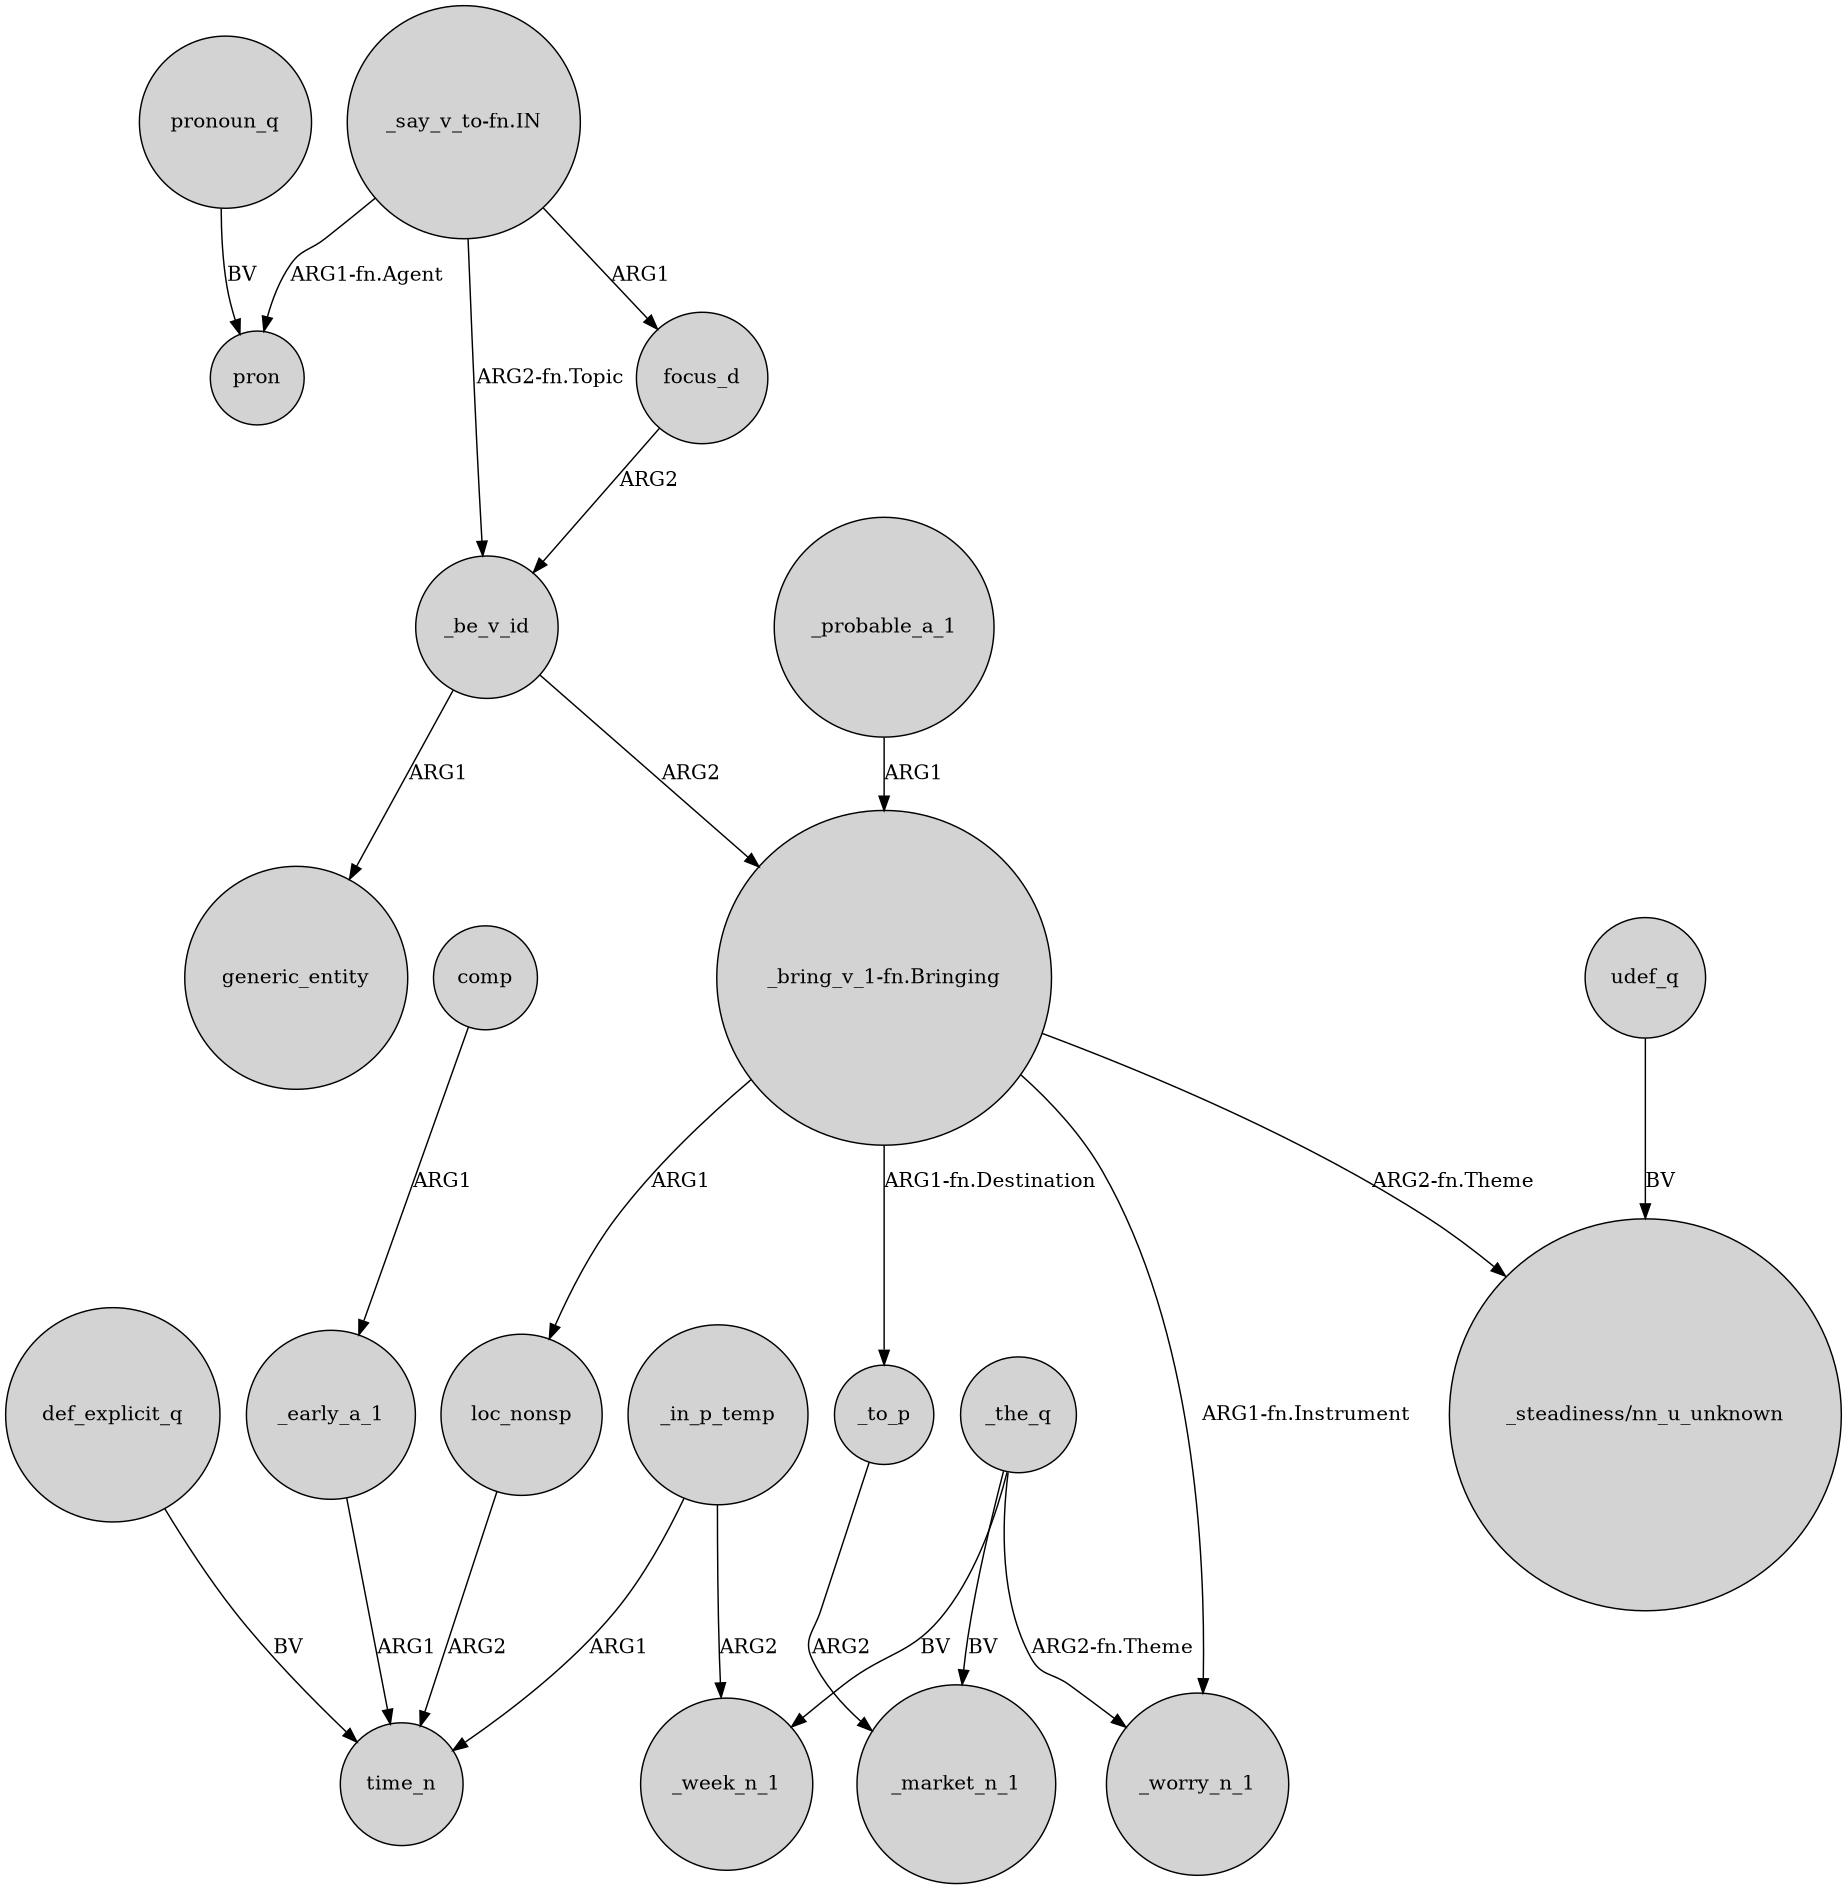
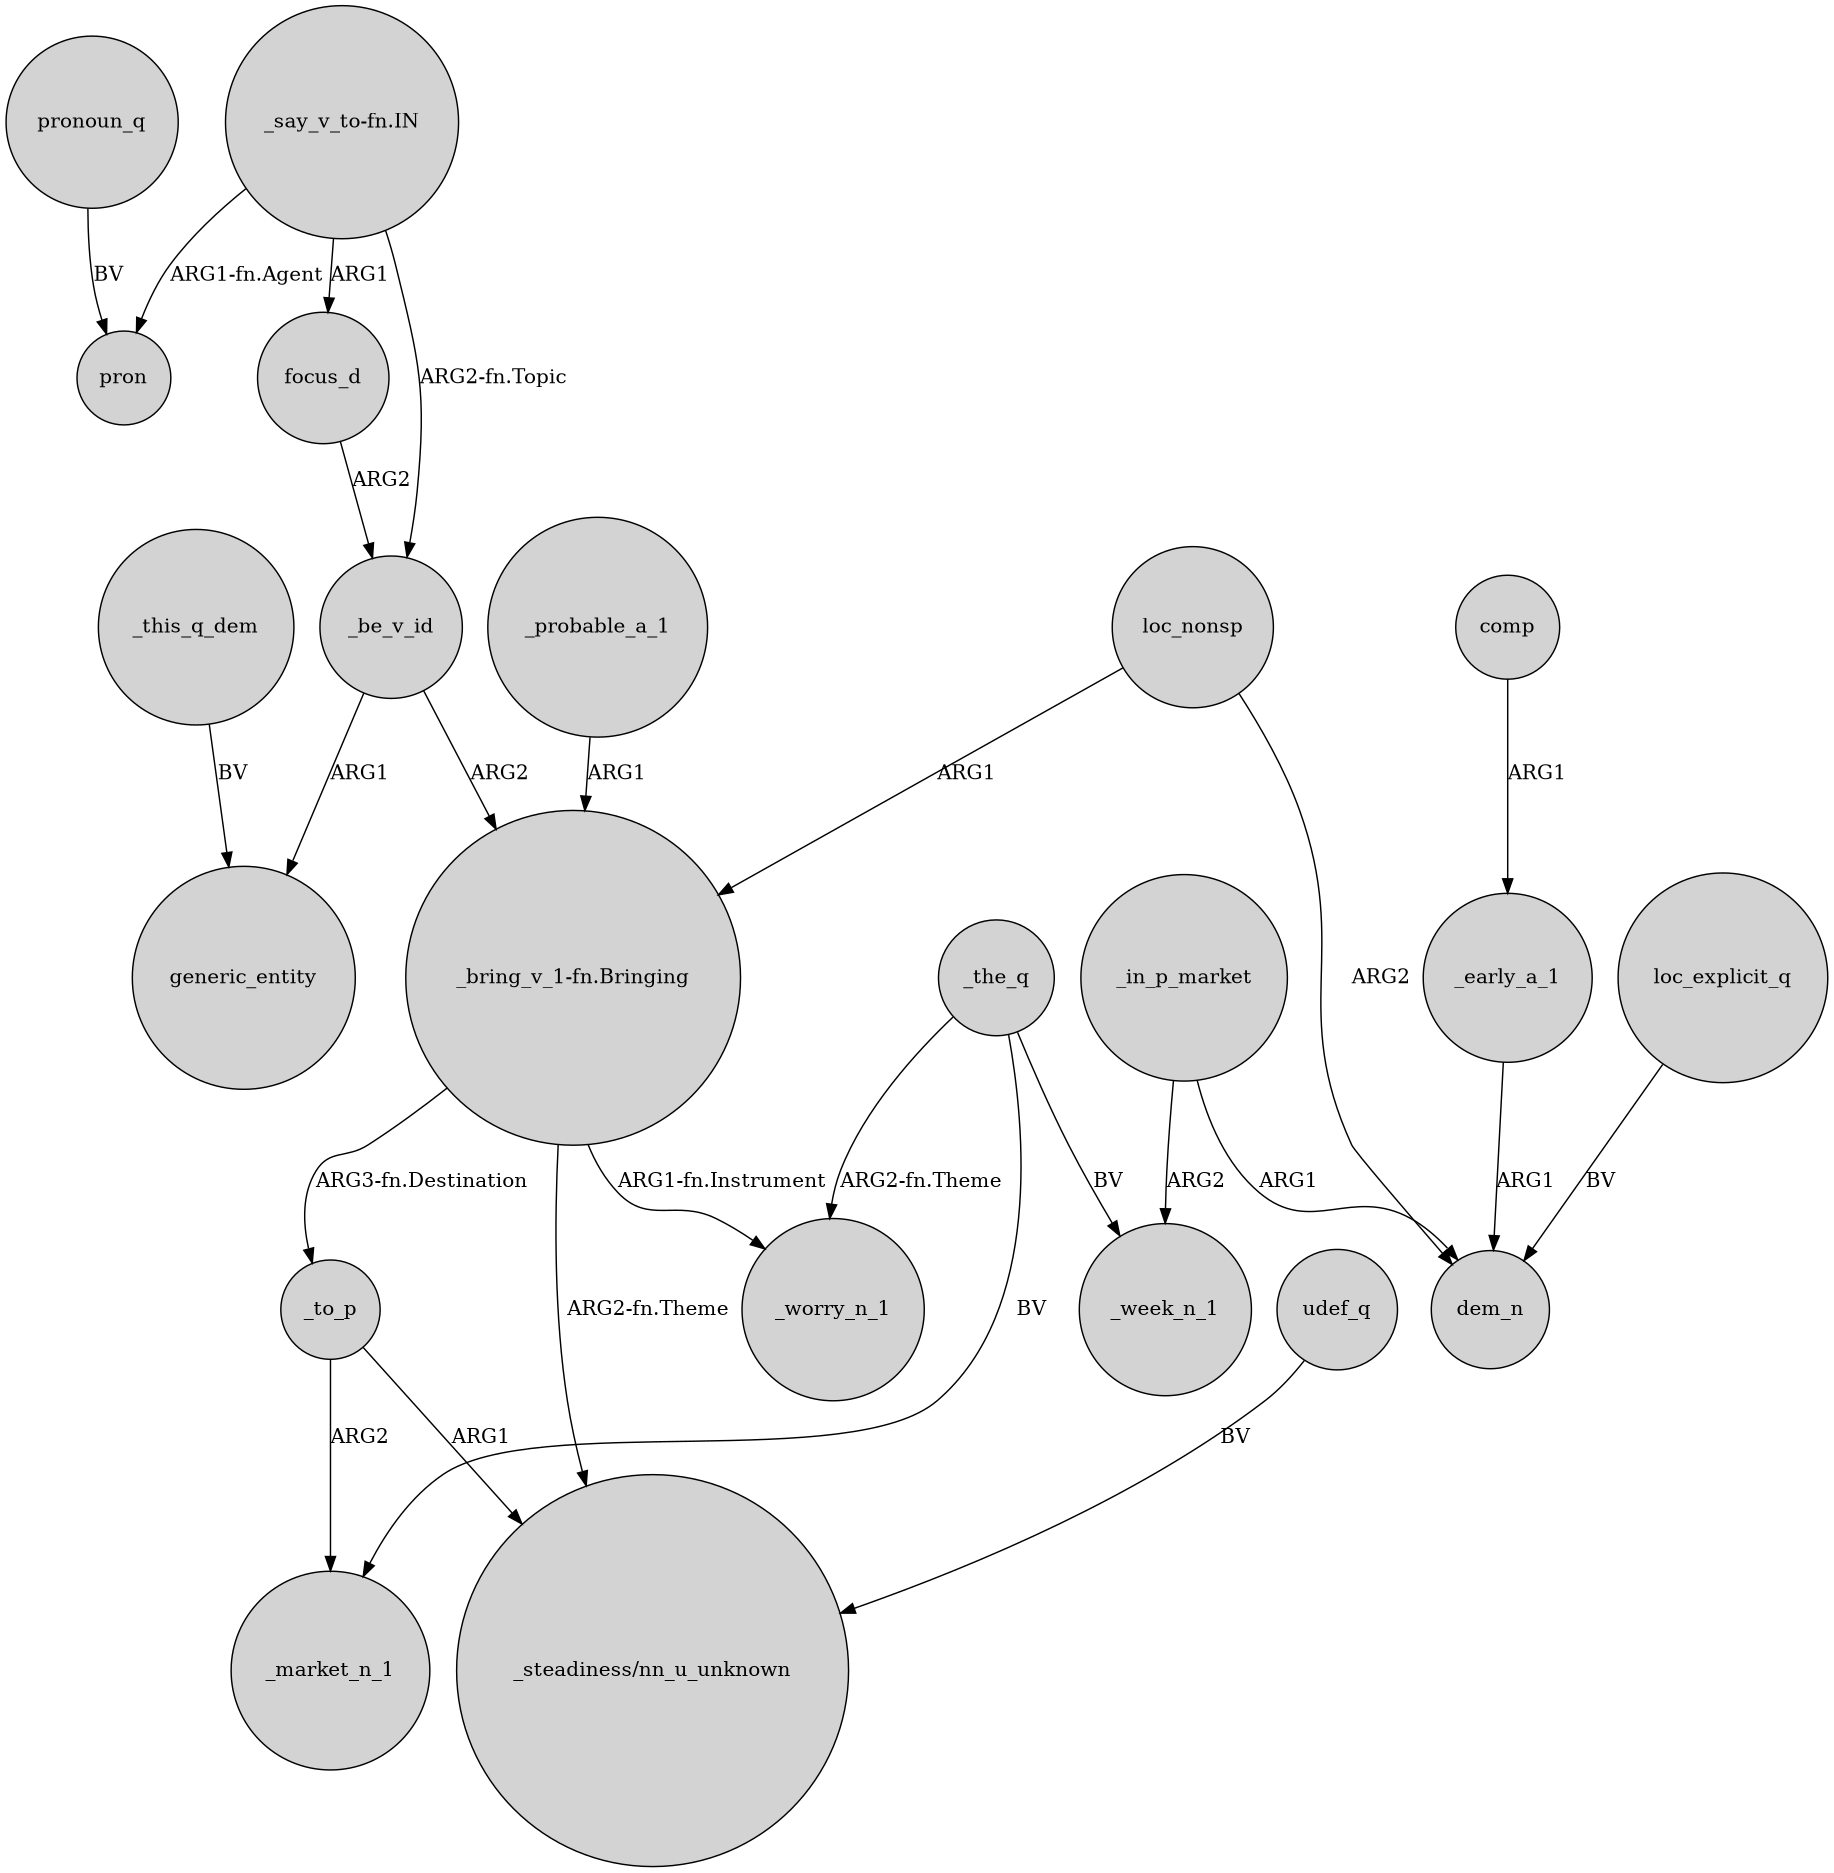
none -> (196, 627)
(990, 1182) -> (422, 1182)
(638, 1191) -> (927, 778)
(113, 1415) -> (1723, 978)
(718, 1415) -> (1184, 978)
none -> (438, 1430)
(402, 1784) -> (1490, 1310)
